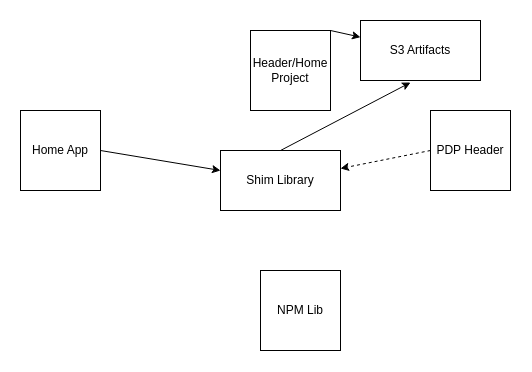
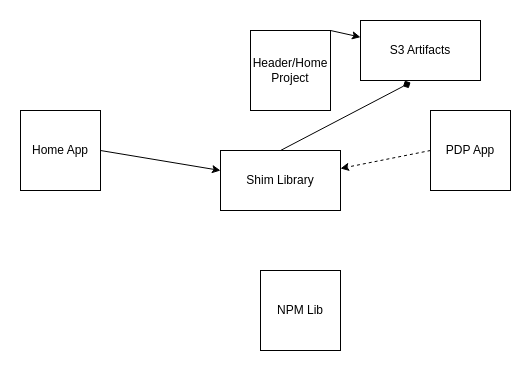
(403, 86) -> (403, 87)
(471, 151) -> (471, 151)
